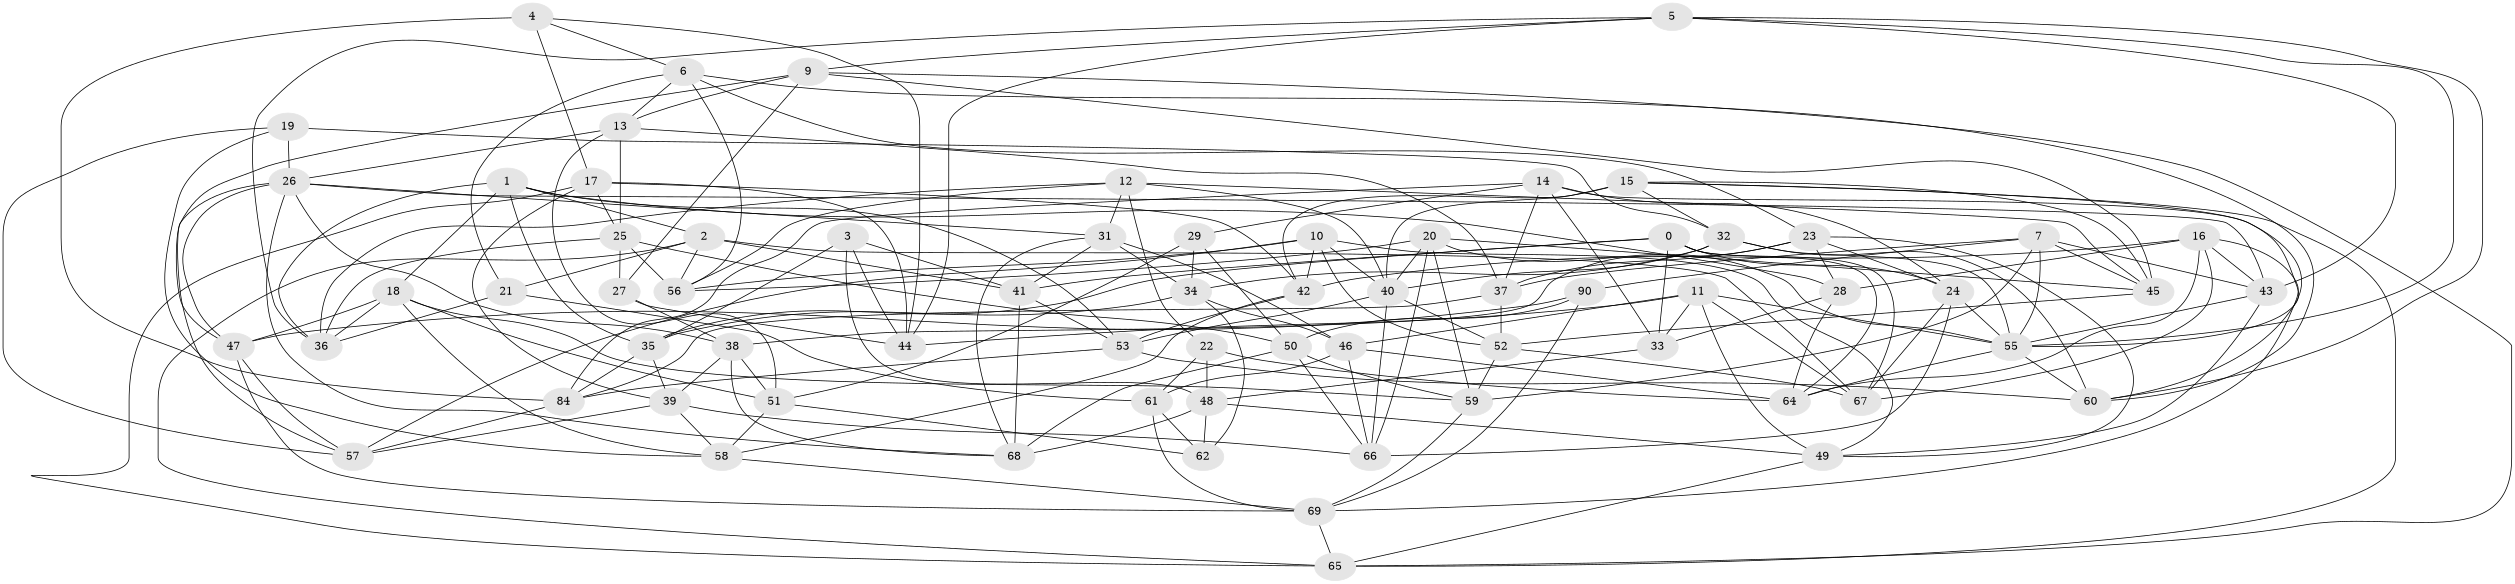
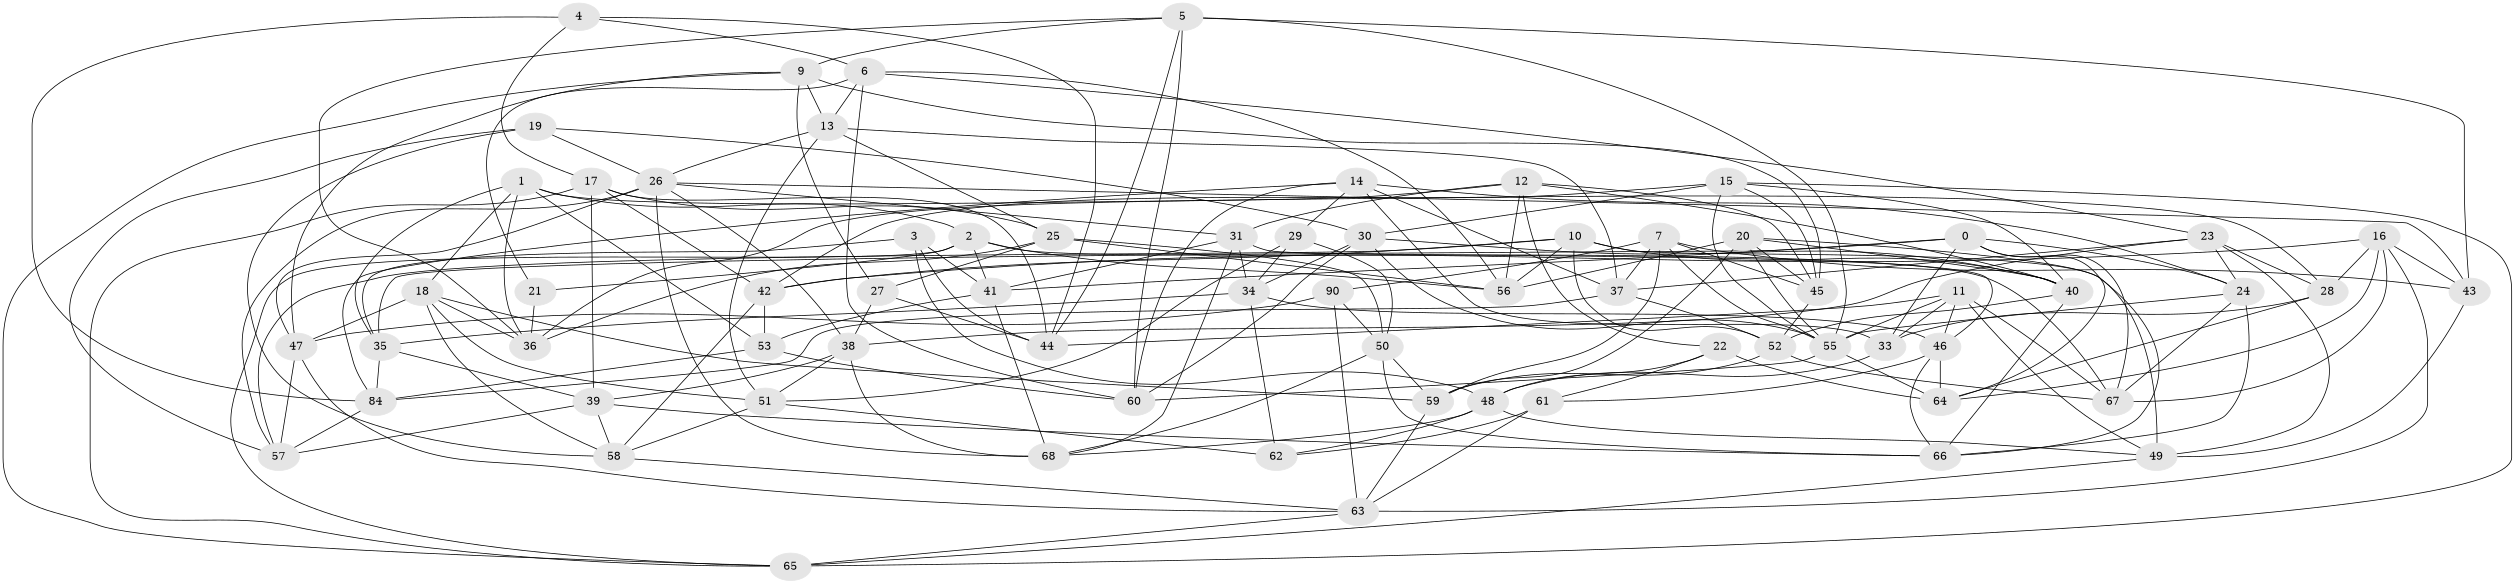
(1724, 237) -> (1365, 237)
(2139, 319) -> none
(1250, 320) -> none
(826, 361) -> none
(1315, 512) -> (1358, 512)
